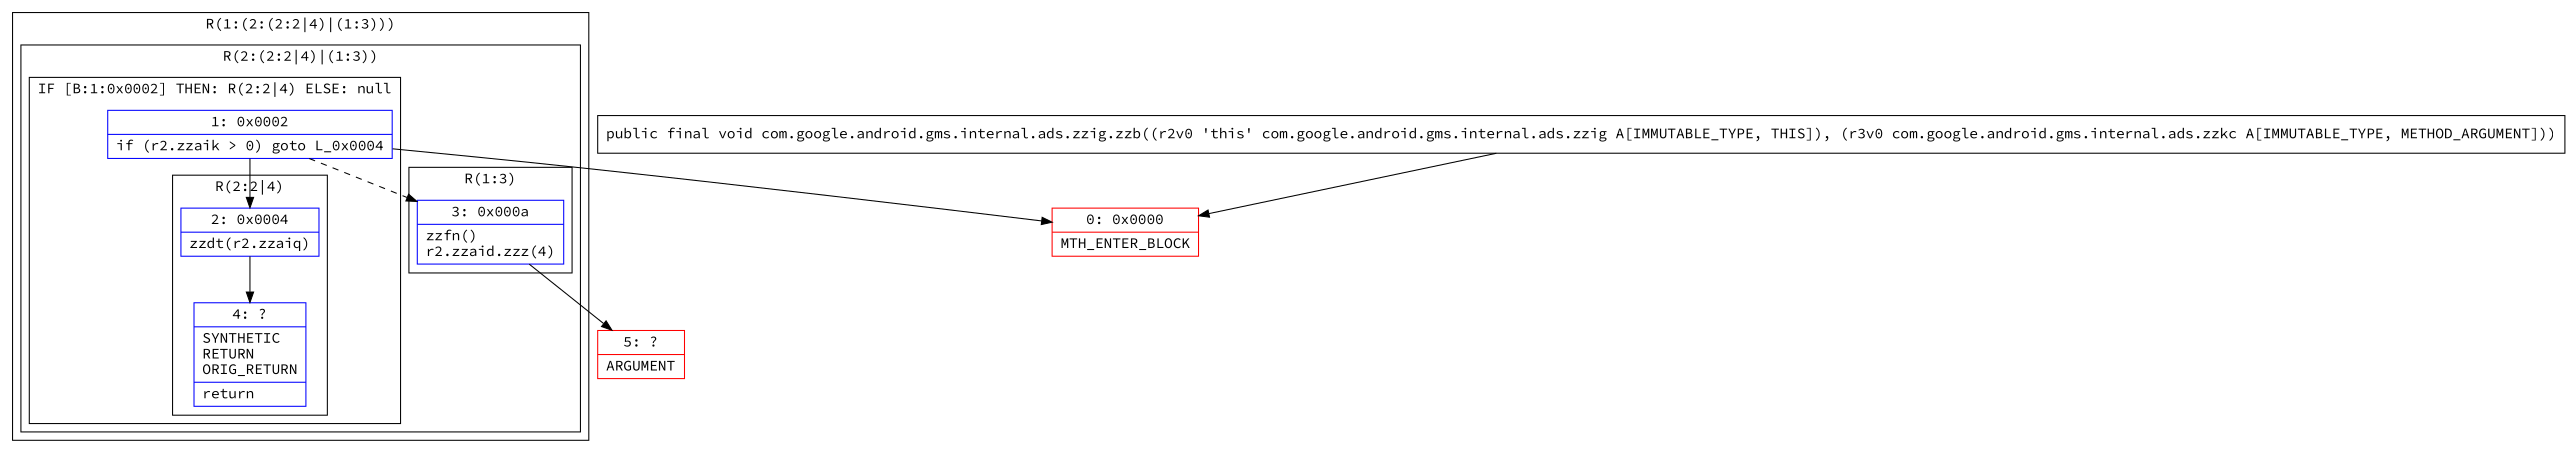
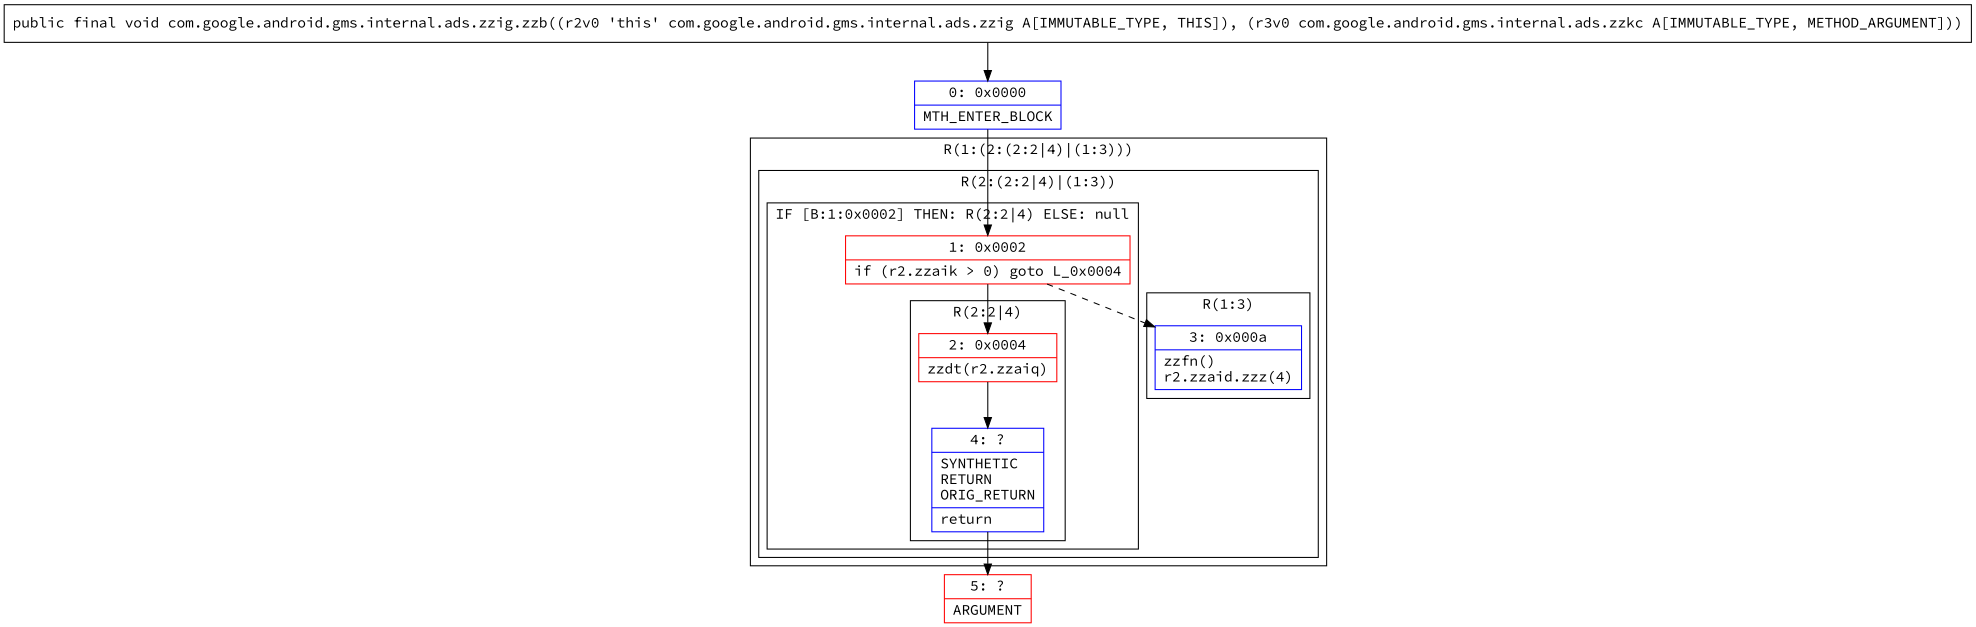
(250, 134) -> (988, 260)
(717, 183) -> (988, 177)
(250, 232) -> (988, 358)
(1125, 232) -> (988, 105)
(566, 294) -> (988, 548)
